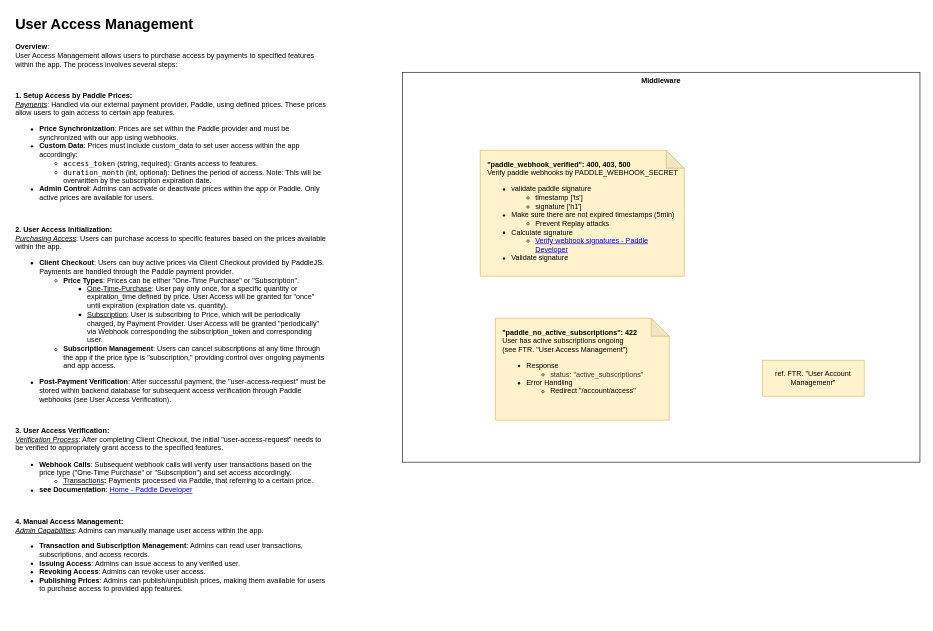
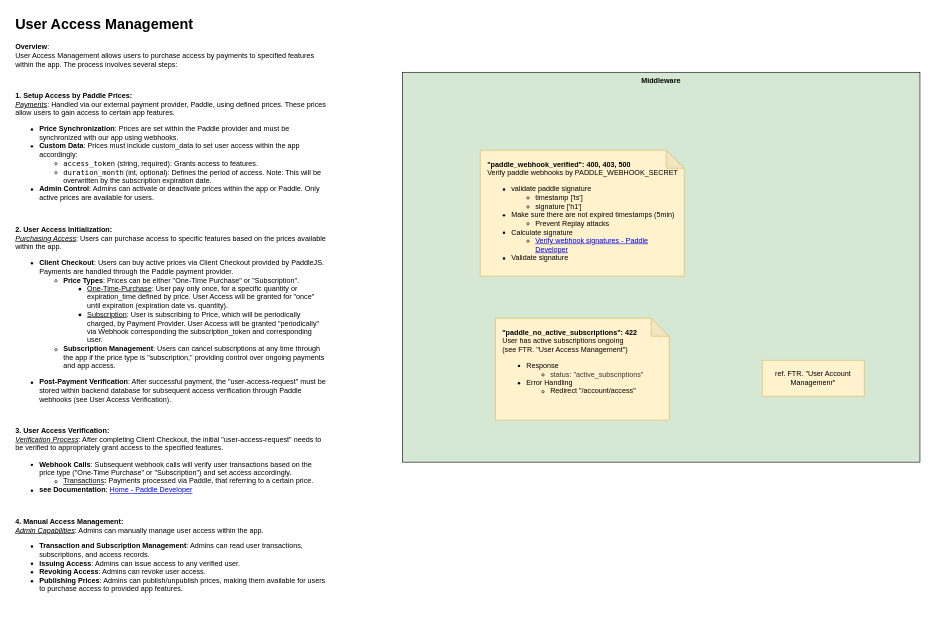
(661, 81) -> (661, 81)
